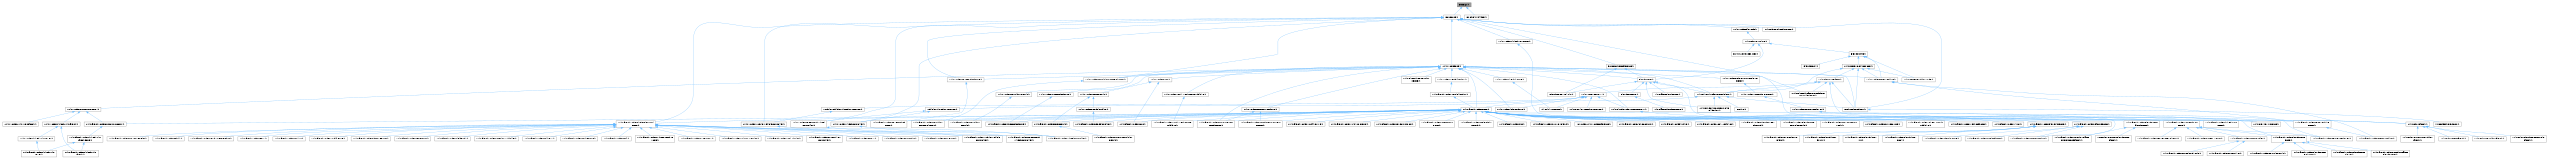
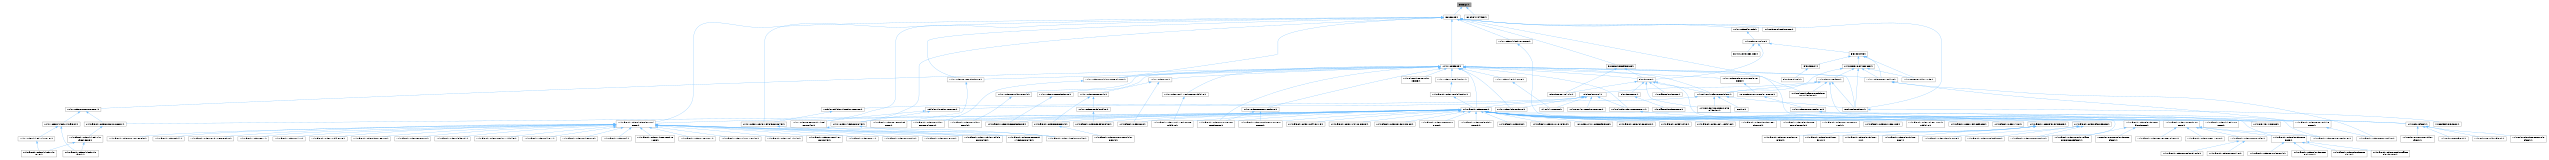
none -> (1792, 80)
(1593, 95) -> (1593, 95)
(1757, 95) -> (1757, 95)
(21, 124) -> none
